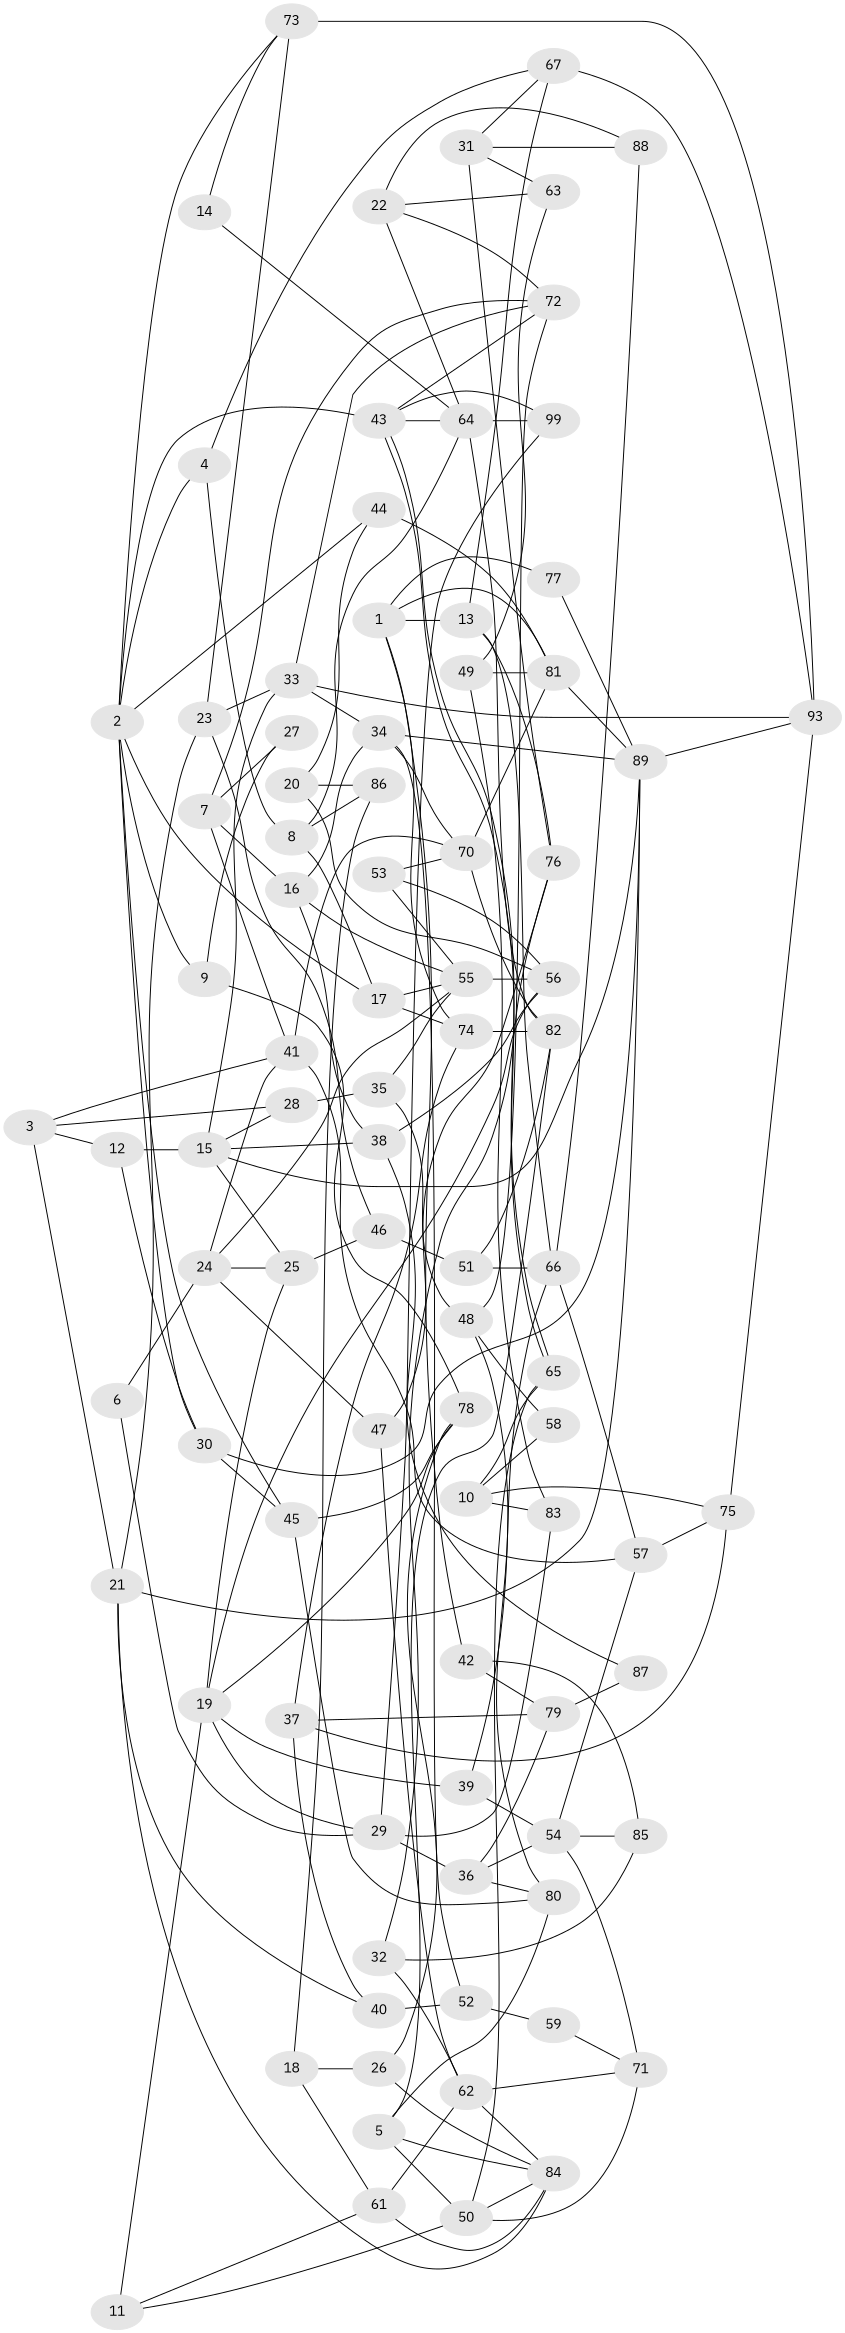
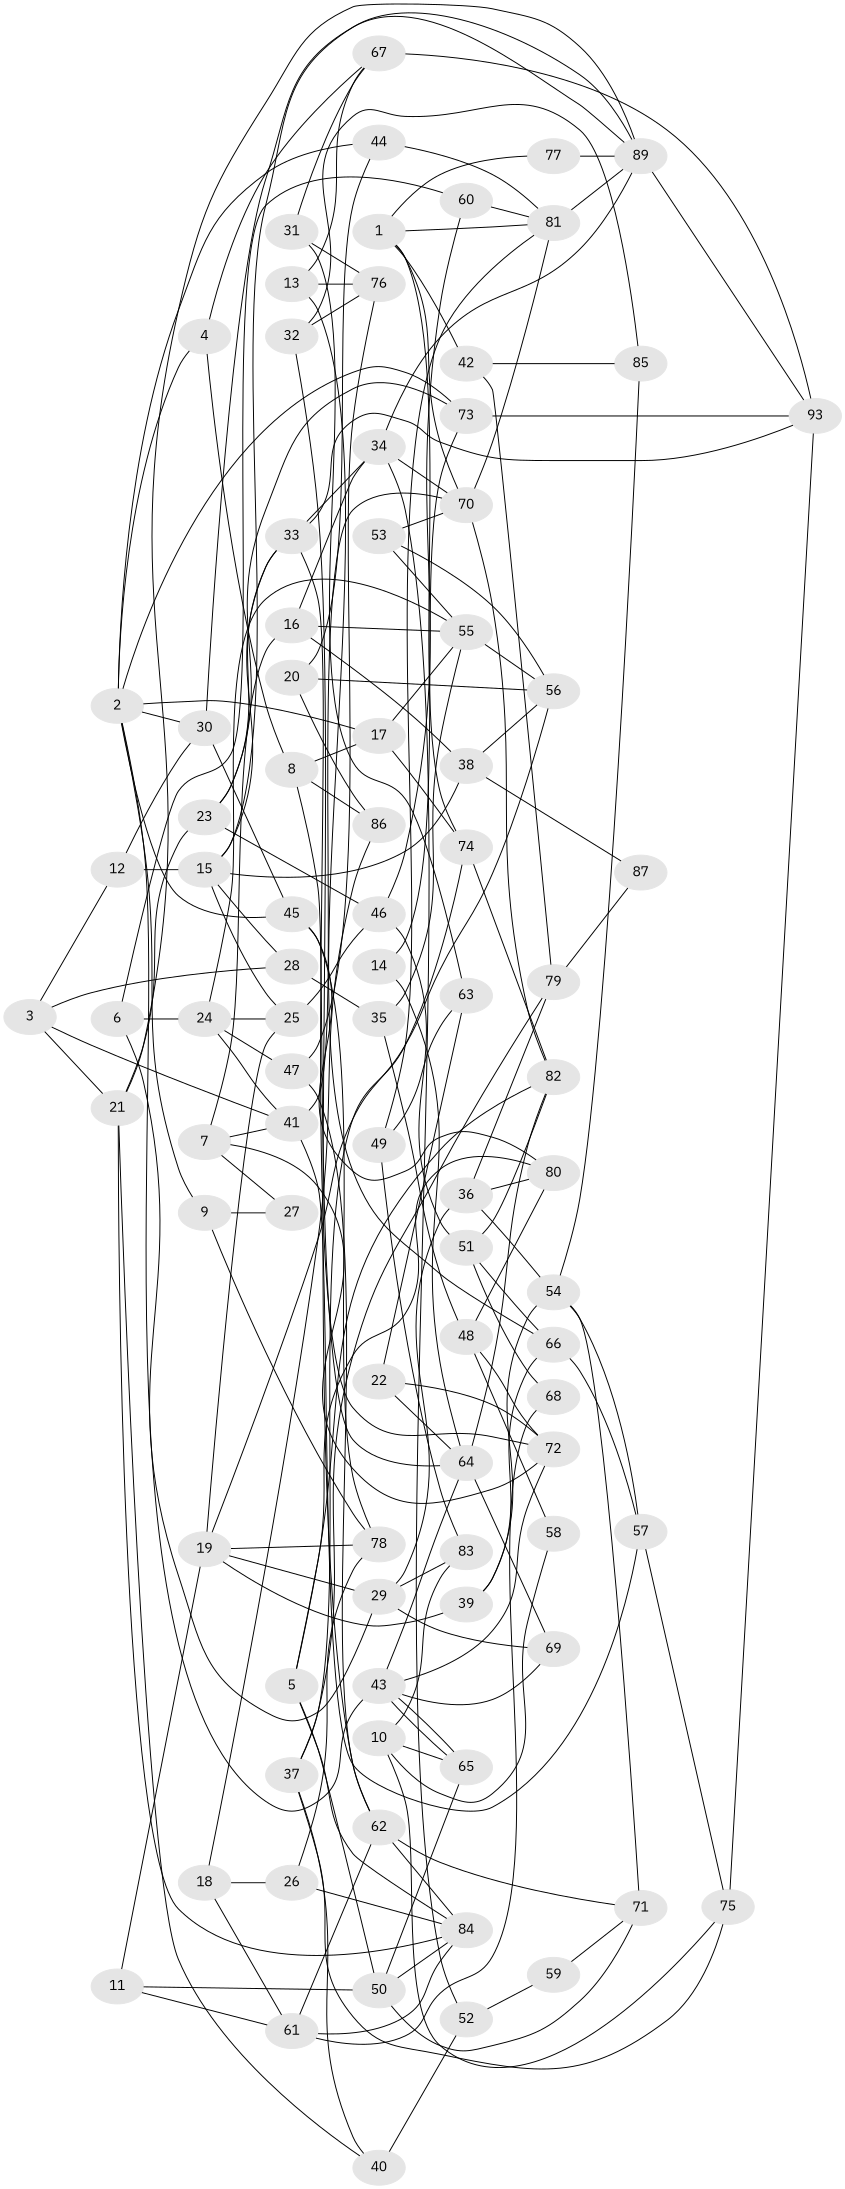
(641, 147) -> none
none -> (466, 201)
(554, 421) -> (554, 1649)
(418, 620) -> (435, 422)
none -> (554, 1397)
